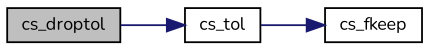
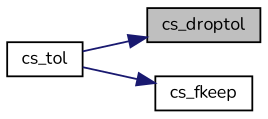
(144, 25) -> (106, 46)
